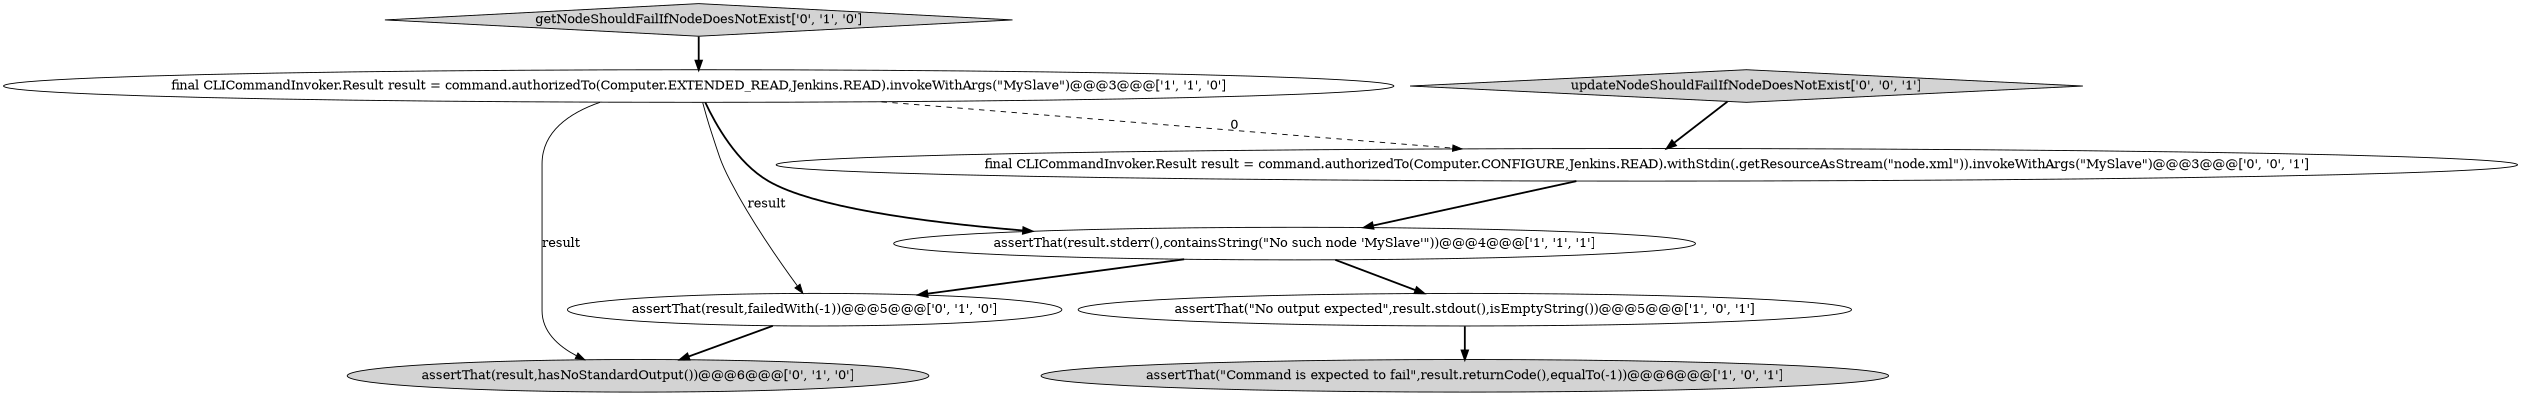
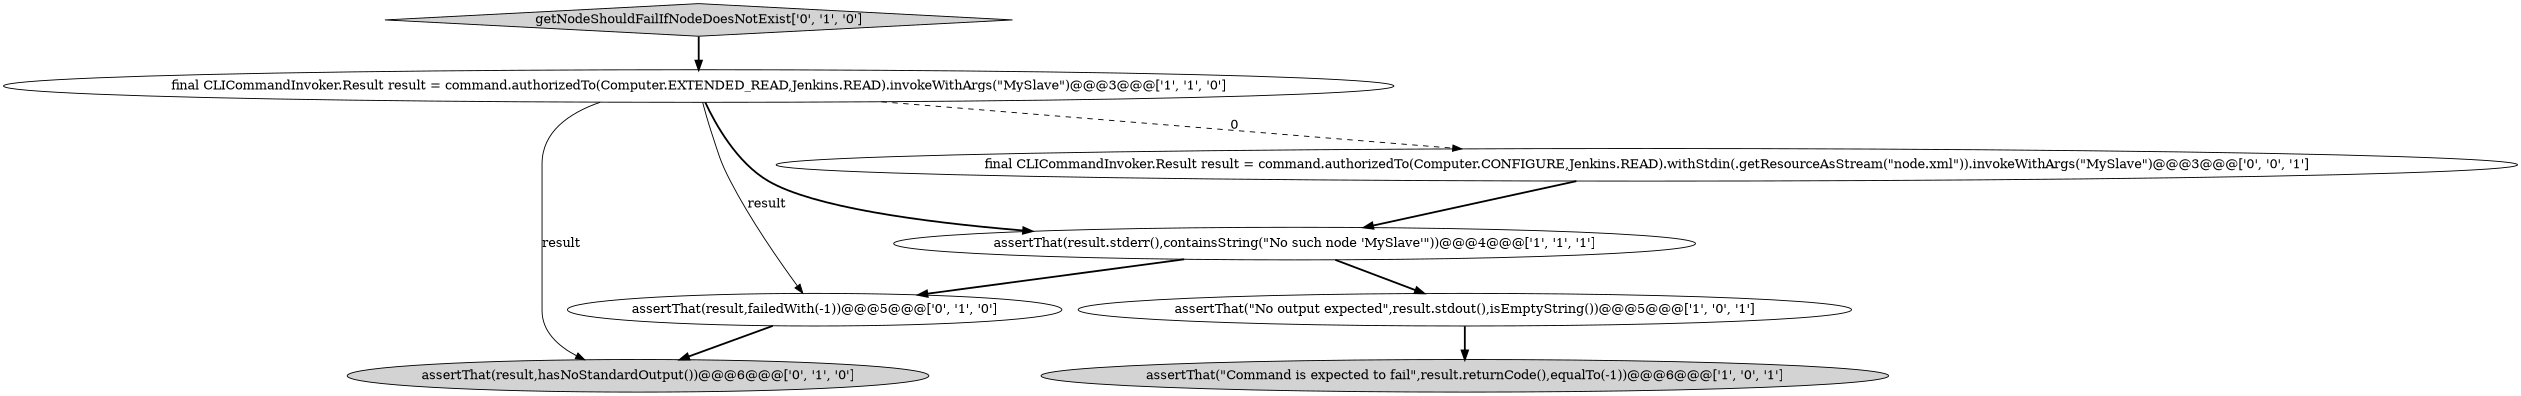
(1746, 86) -> none
